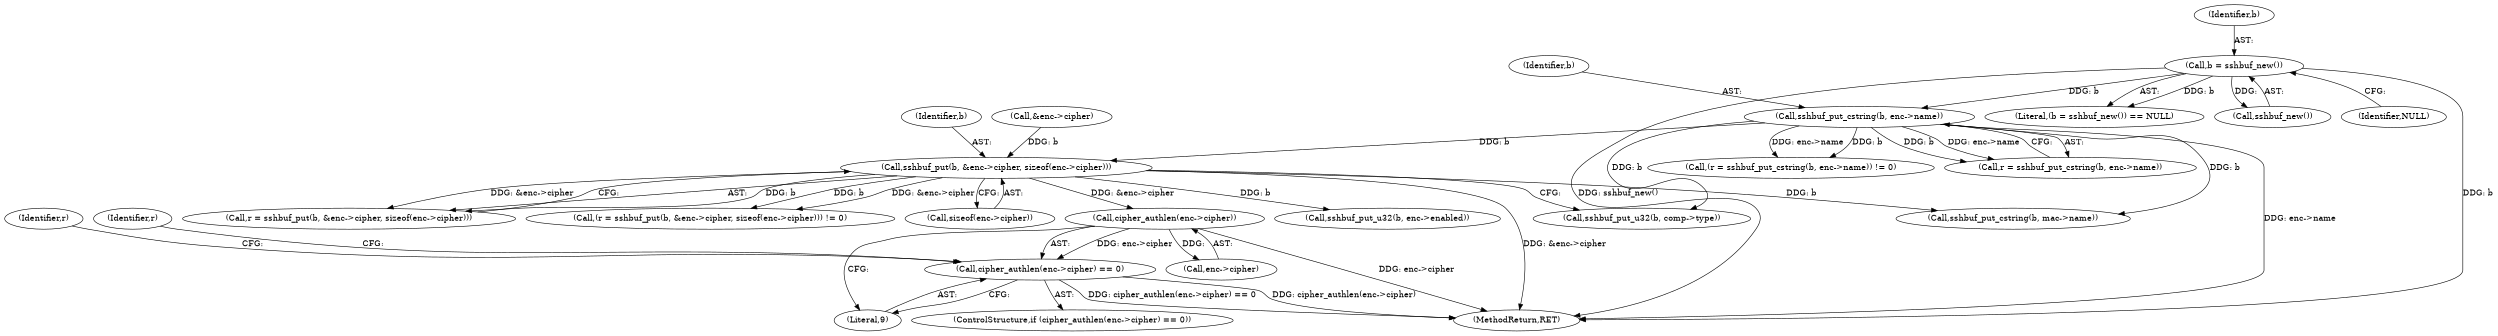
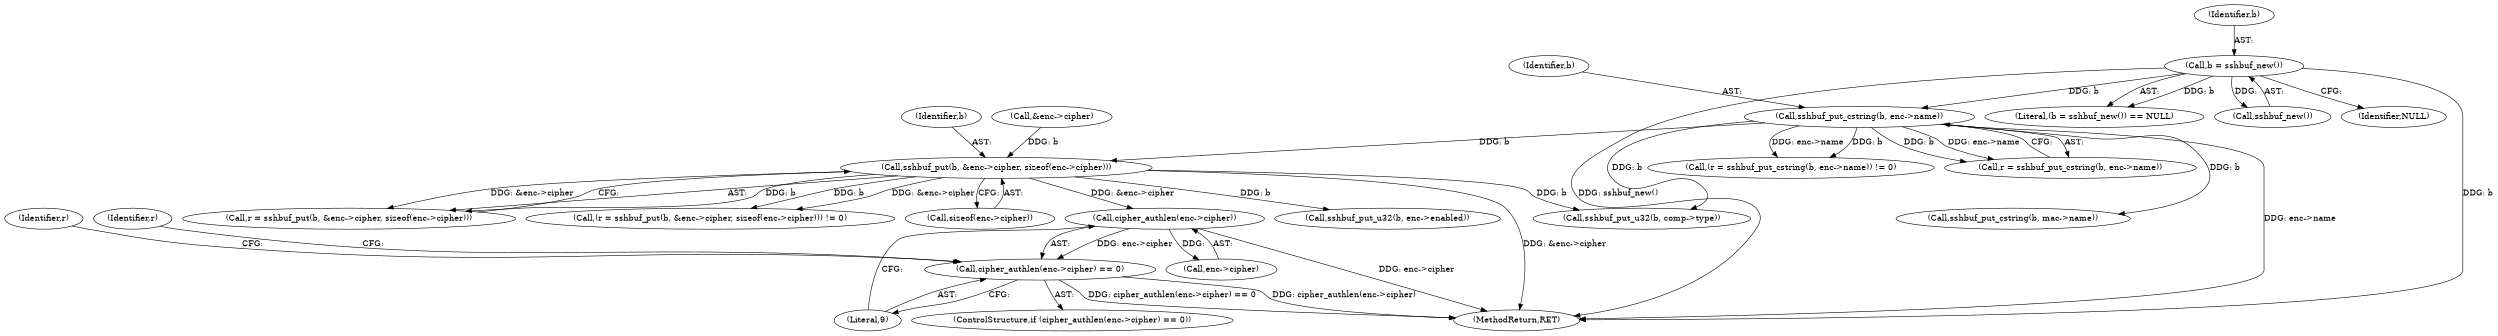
(2341, 85) -> (2309, 92)
(1539, 183) -> none
(1552, 193) -> (1552, 193)
(943, 233) -> (954, 232)
